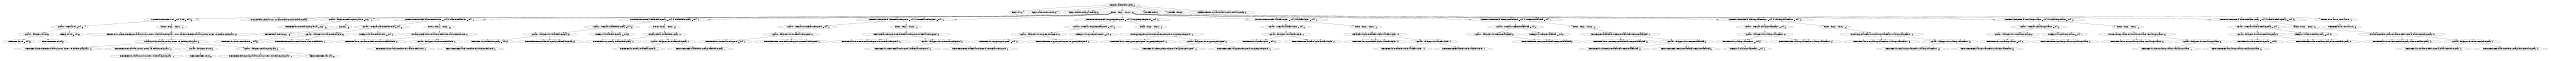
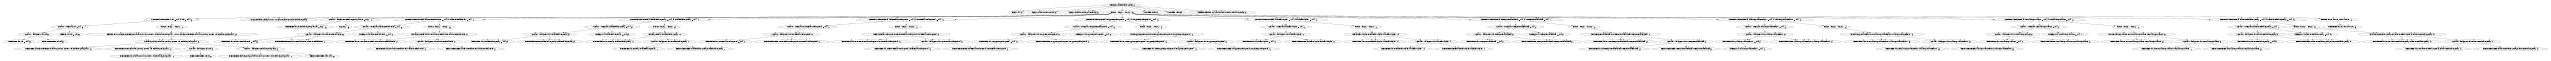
(277, 34) -> none
none -> (1485, 42)
